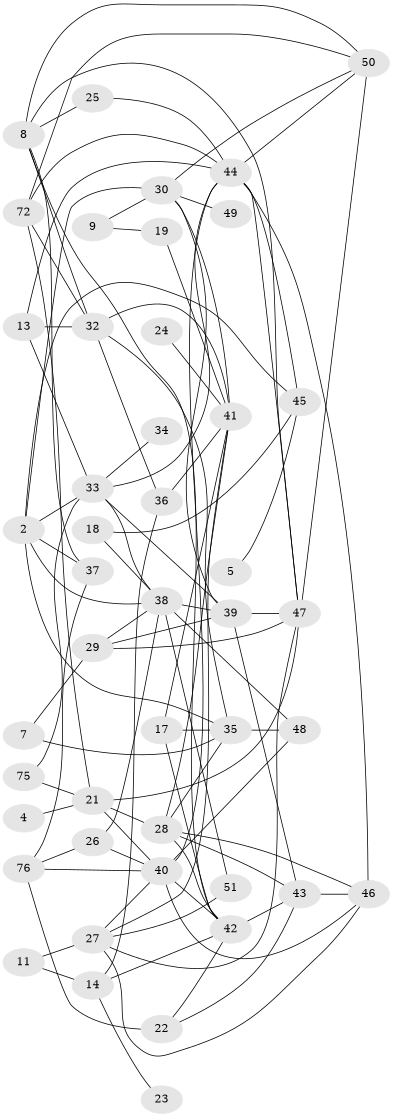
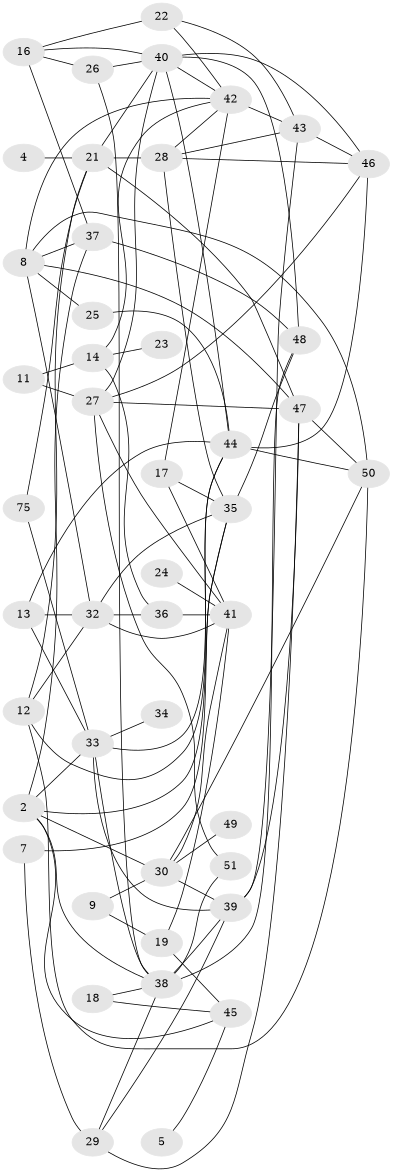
(24, 213) -> (24, 711)
none -> (214, 279)
(279, 289) -> (201, 983)
(271, 348) -> none
(201, 624) -> none
(24, 869) -> (24, 52)
